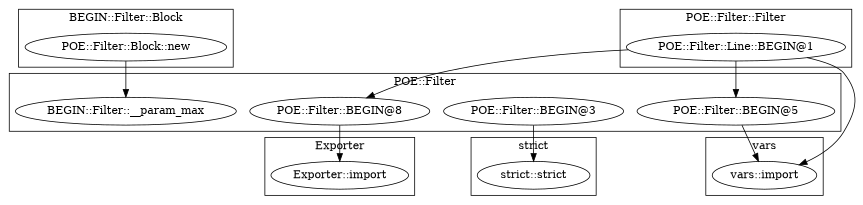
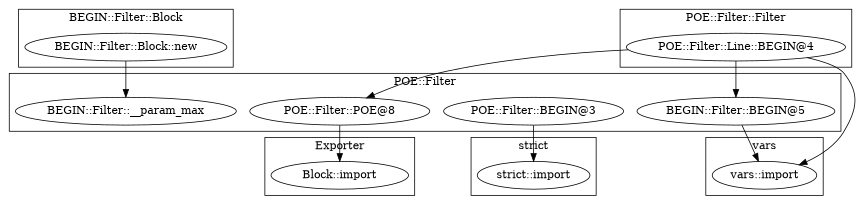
(126, 47) -> (126, 47)
(736, 47) -> (736, 47)
(340, 111) -> (340, 111)
(736, 111) -> (736, 111)
(340, 175) -> (340, 175)
(534, 175) -> (534, 175)
